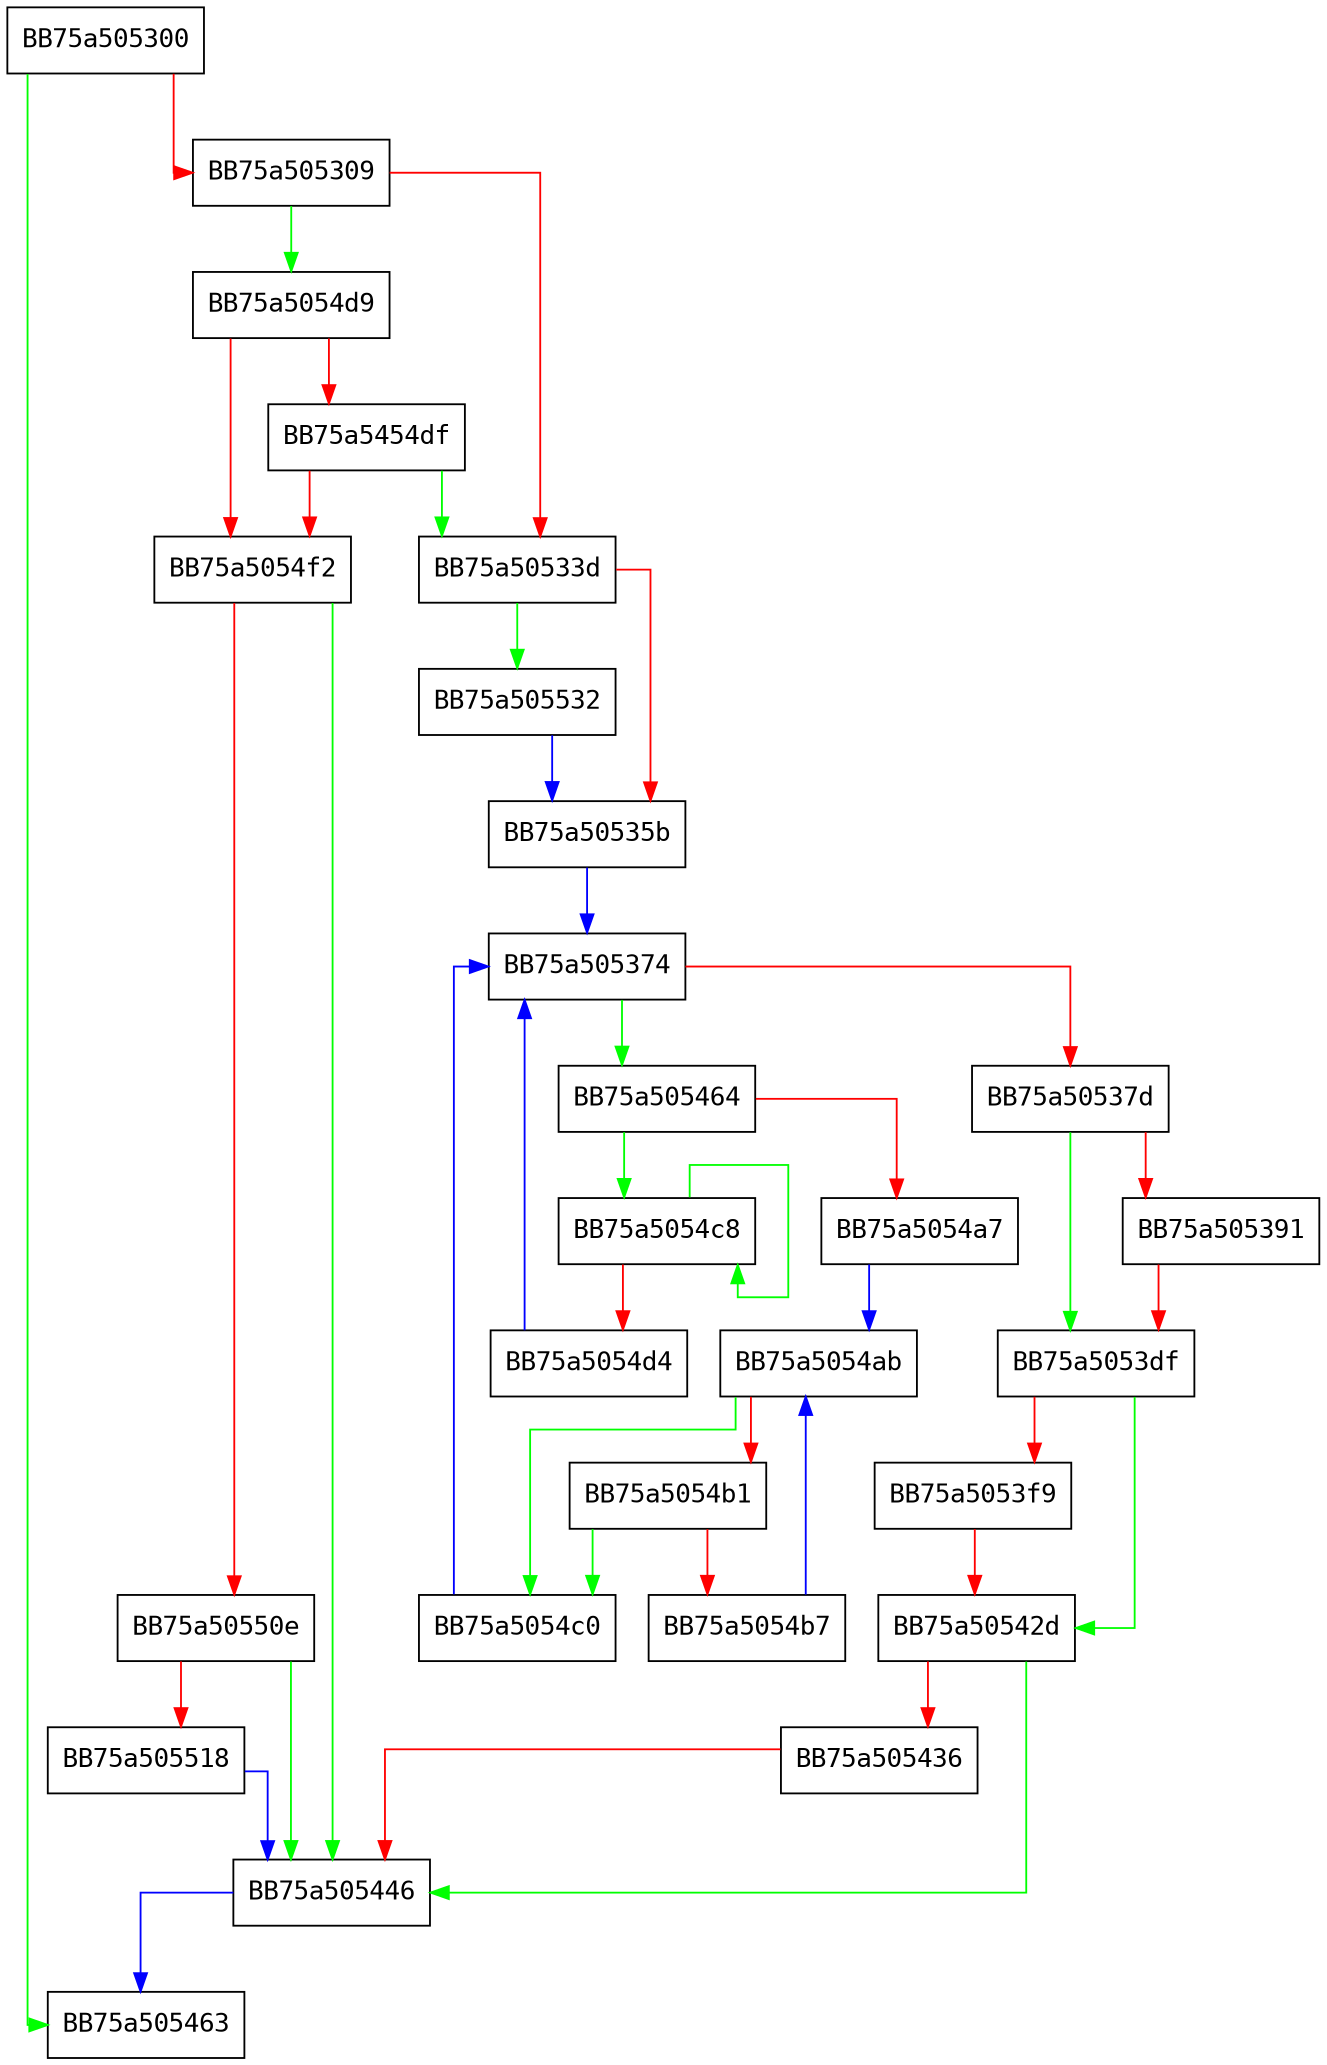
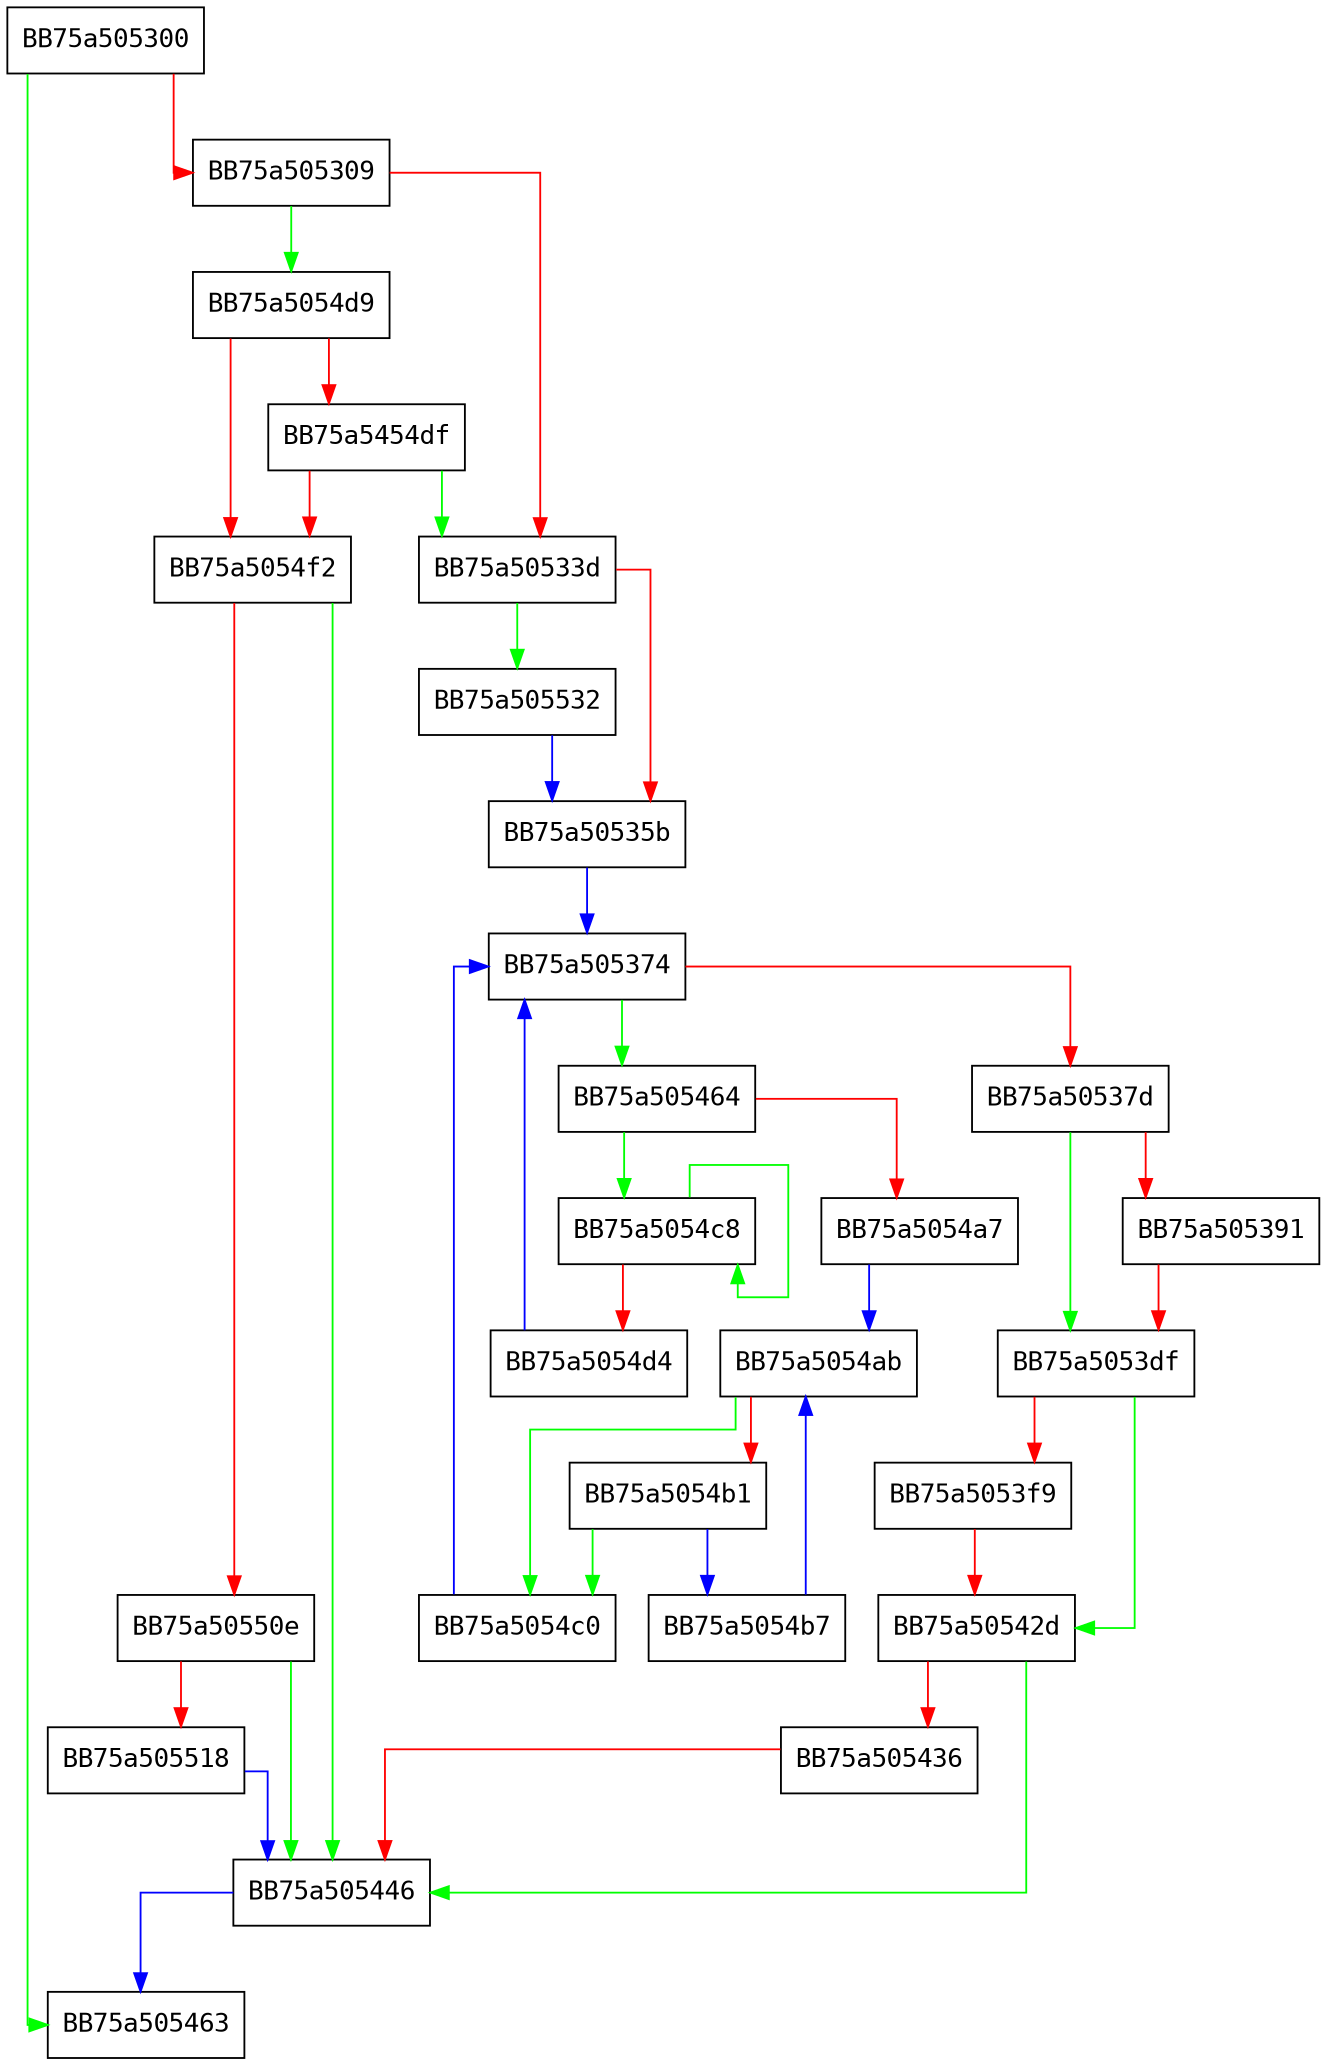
(707, 1552) -> (707, 1552)
